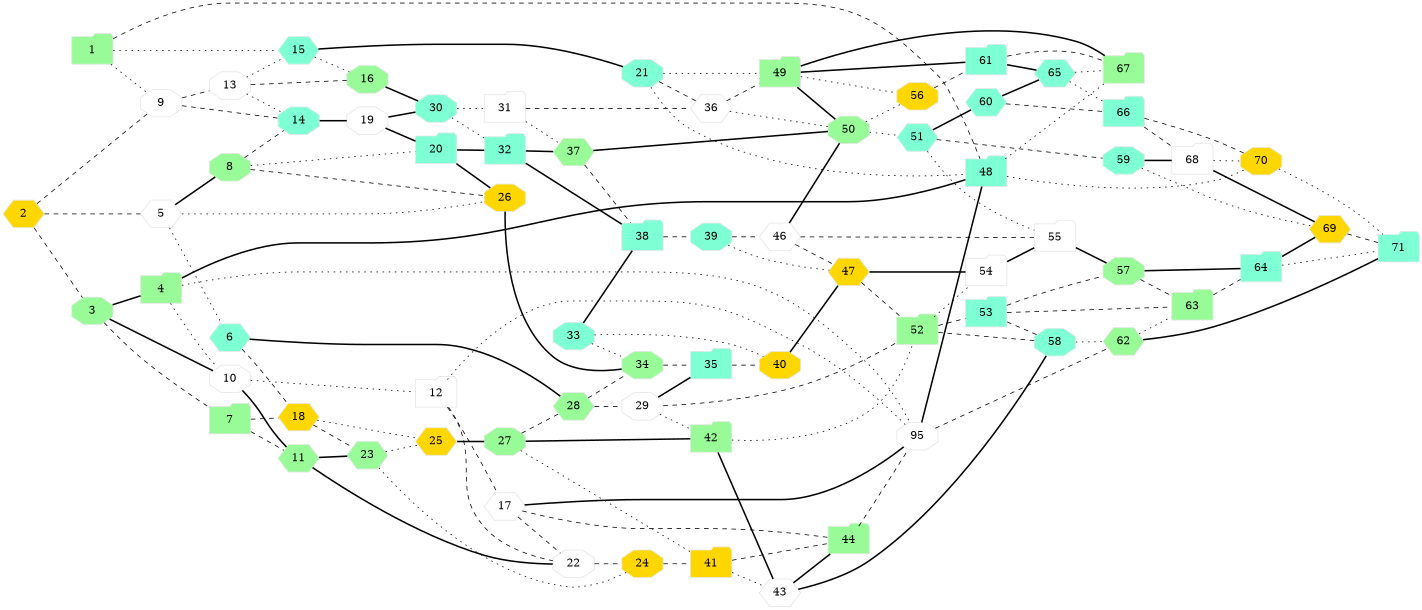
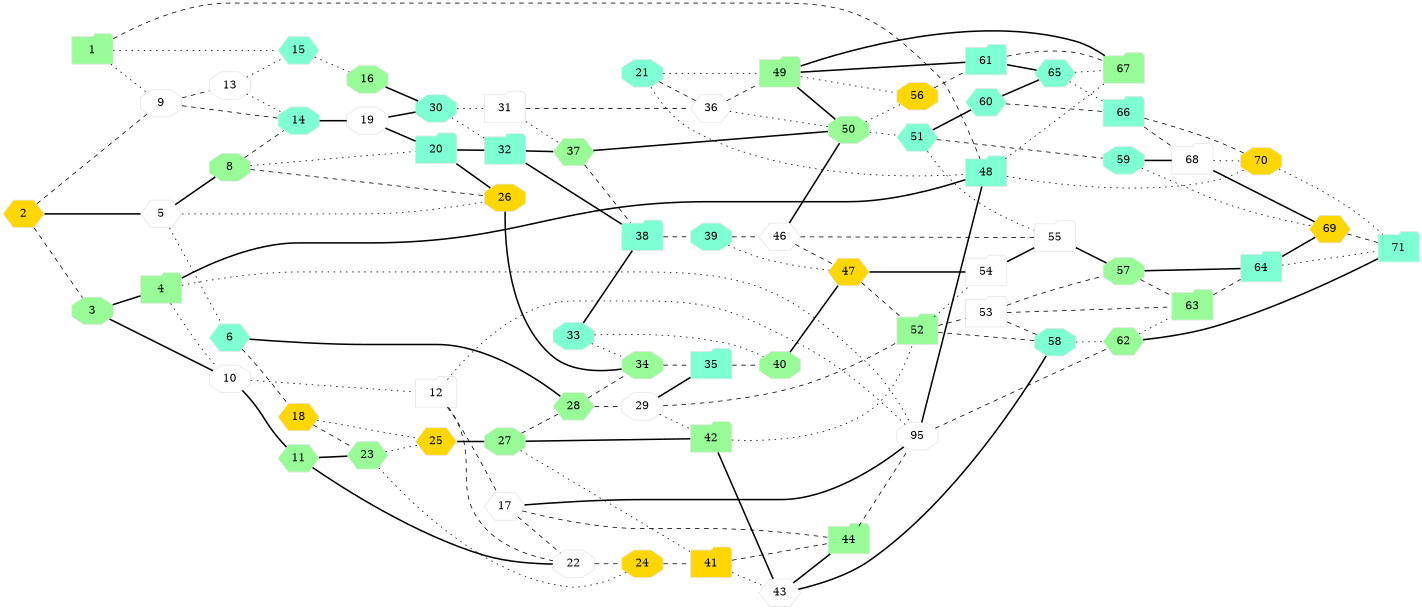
(472, 44) -> none
(299, 82) -> none
(93, 214) -> (93, 214)
(986, 313) -> (986, 313)
(780, 365) -> (780, 365)
(230, 420) -> none
